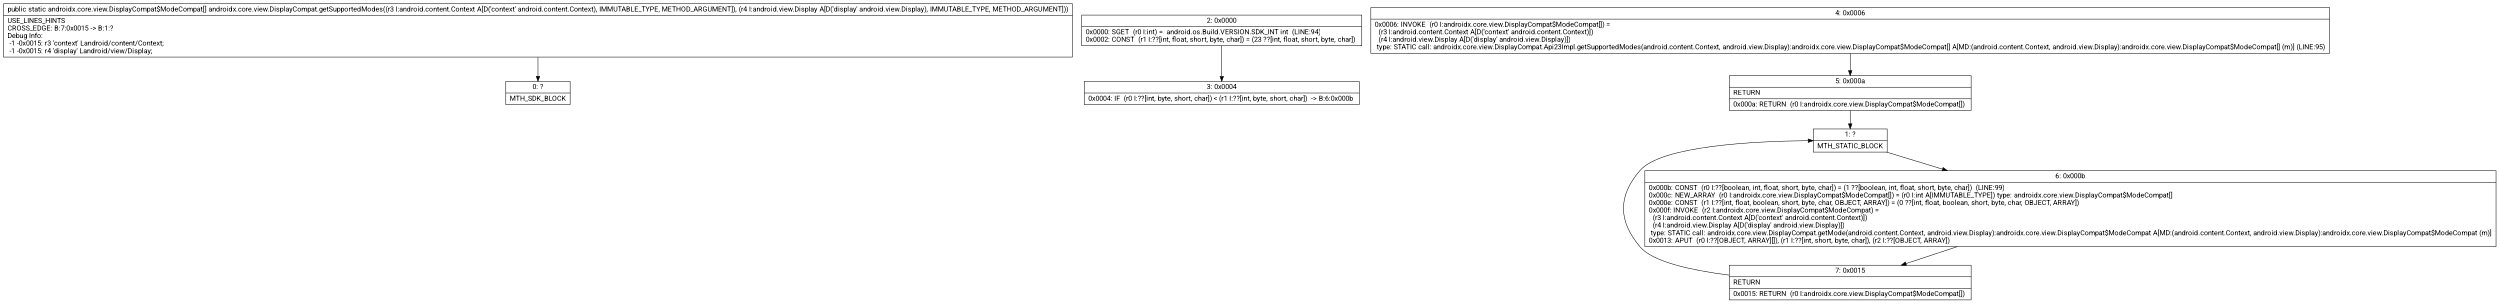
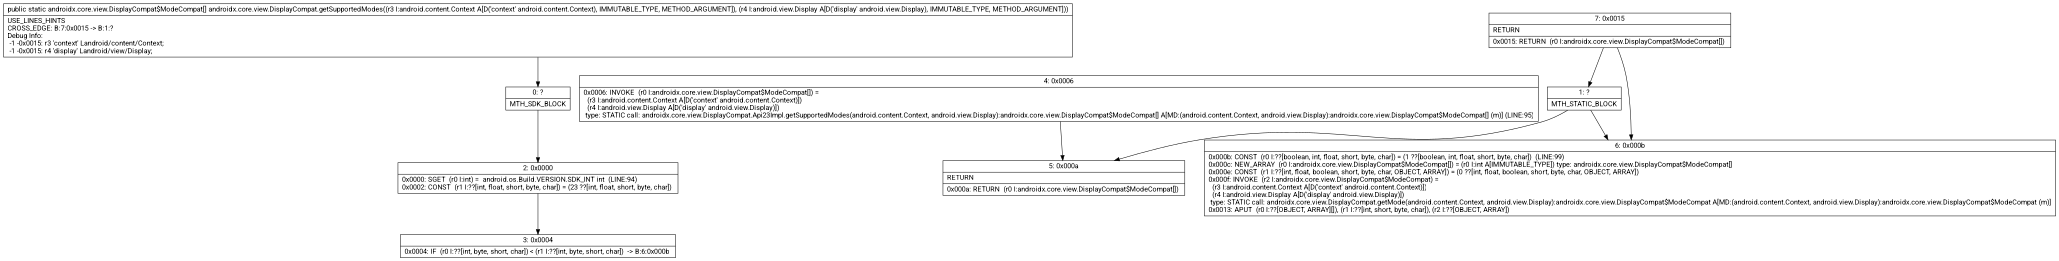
(1850, 117) -> (1344, 135)
none -> (538, 134)
(1932, 255) -> (1628, 91)
